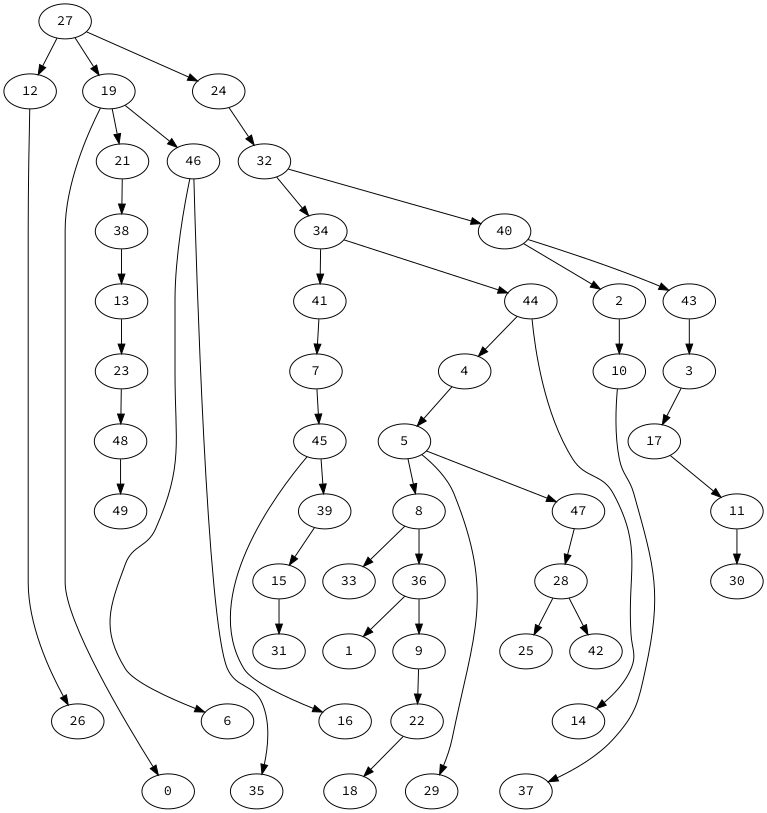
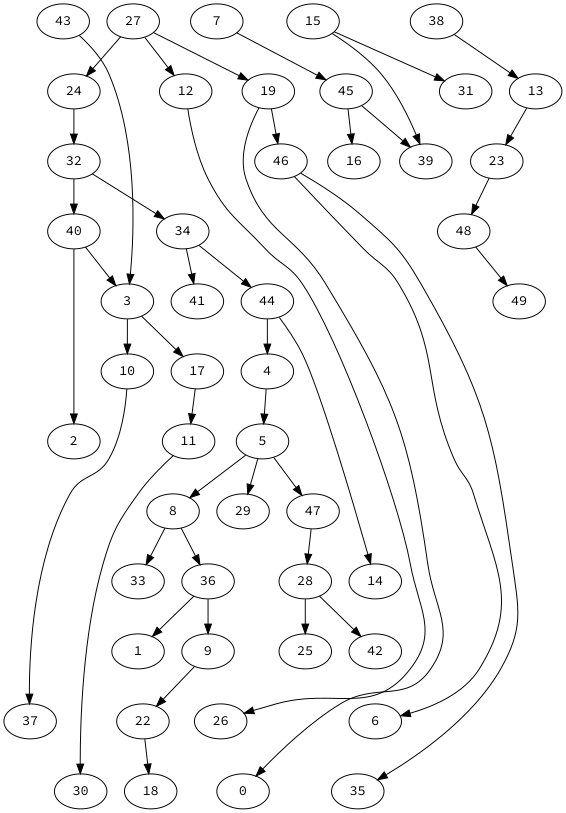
(122, 161) -> none
(594, 261) -> (98, 263)
(318, 332) -> none
(619, 332) -> (127, 332)
(305, 542) -> (383, 77)
